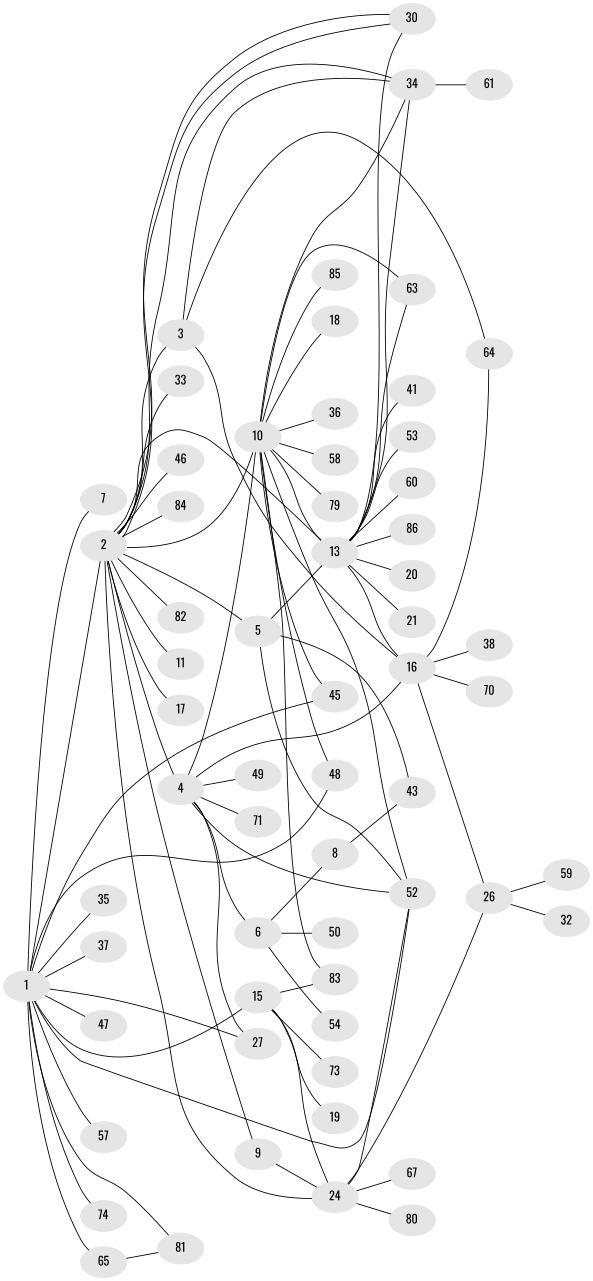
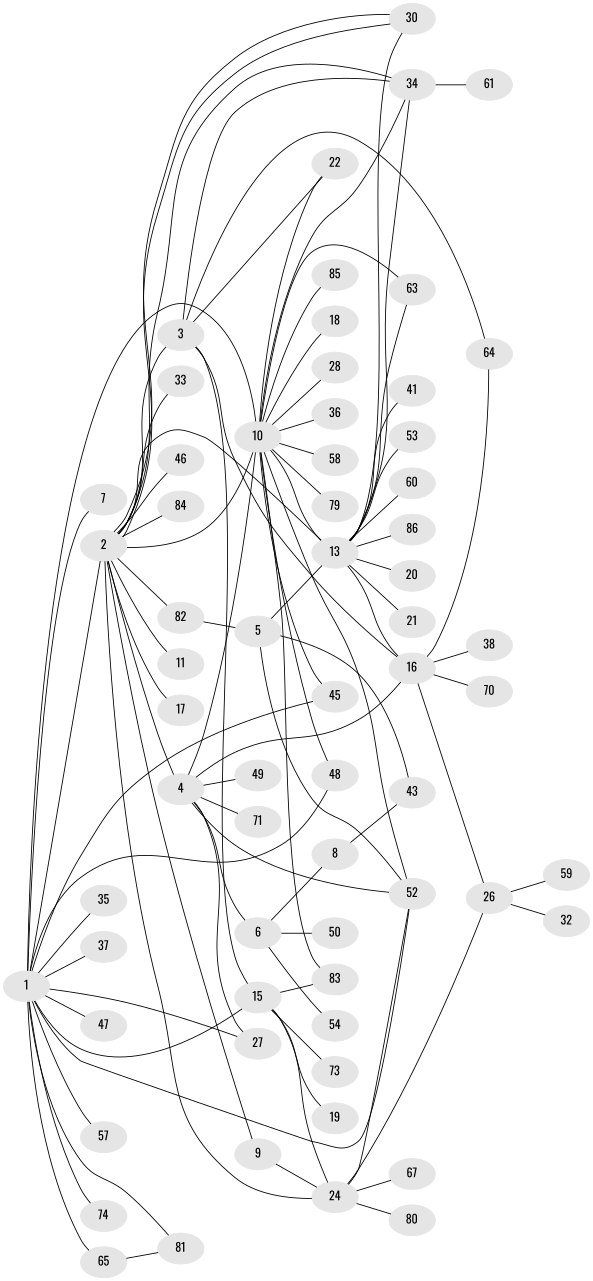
none -> (335, 164)
none -> (335, 368)
none -> (63, 543)
(184, 584) -> (219, 625)
none -> (225, 681)
